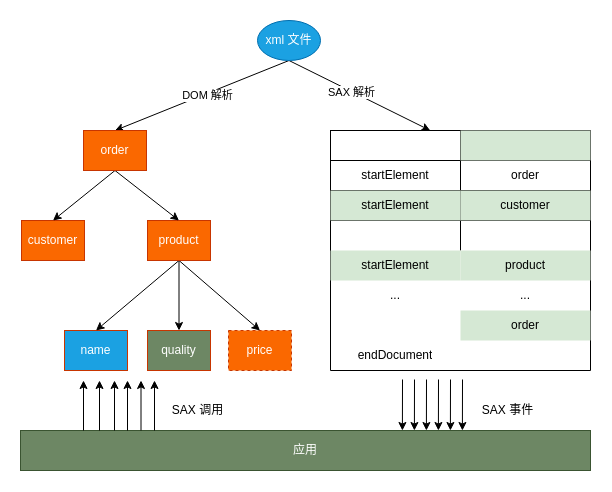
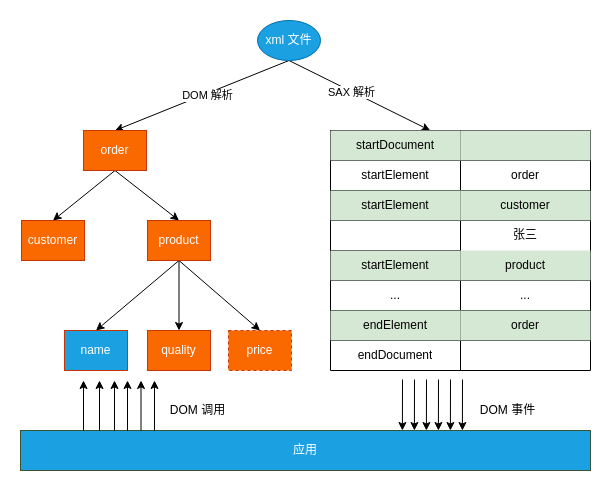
none -> (396, 146)
none -> (526, 236)
none -> (396, 326)
(179, 351) -> (179, 351)
(198, 411) -> (198, 411)
(508, 411) -> (508, 411)
(306, 451) -> (306, 451)
